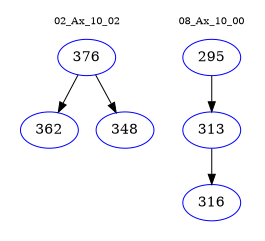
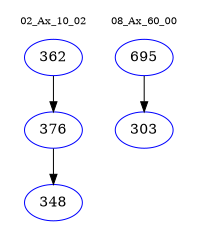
(212, 22) -> (144, 22)
(212, 57) -> (144, 57)
(71, 89) -> (53, 89)
(212, 130) -> (144, 130)
(212, 203) -> none
